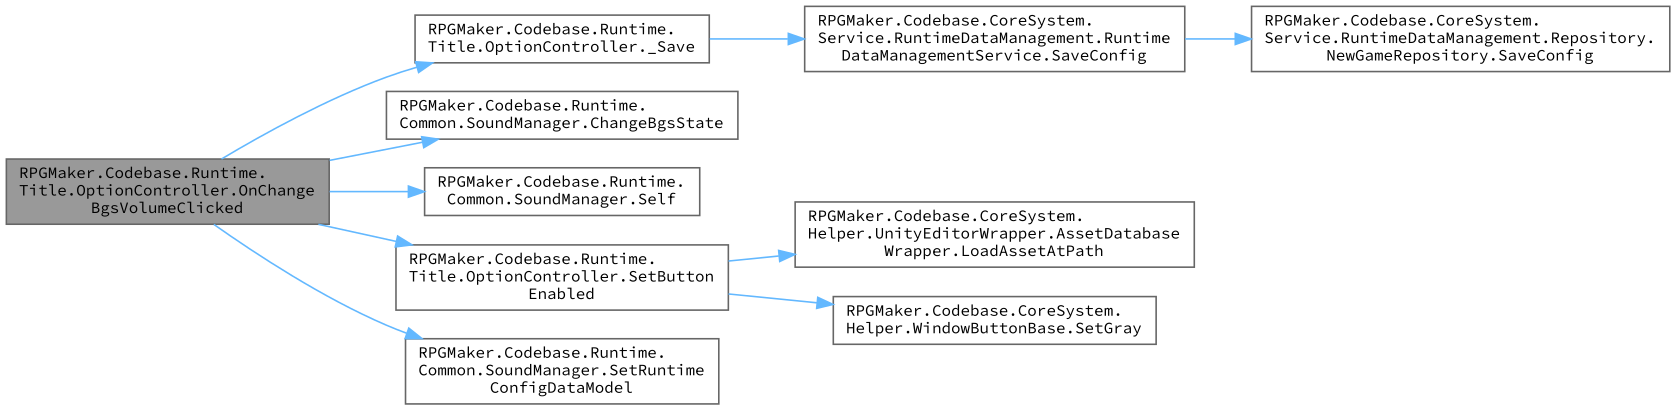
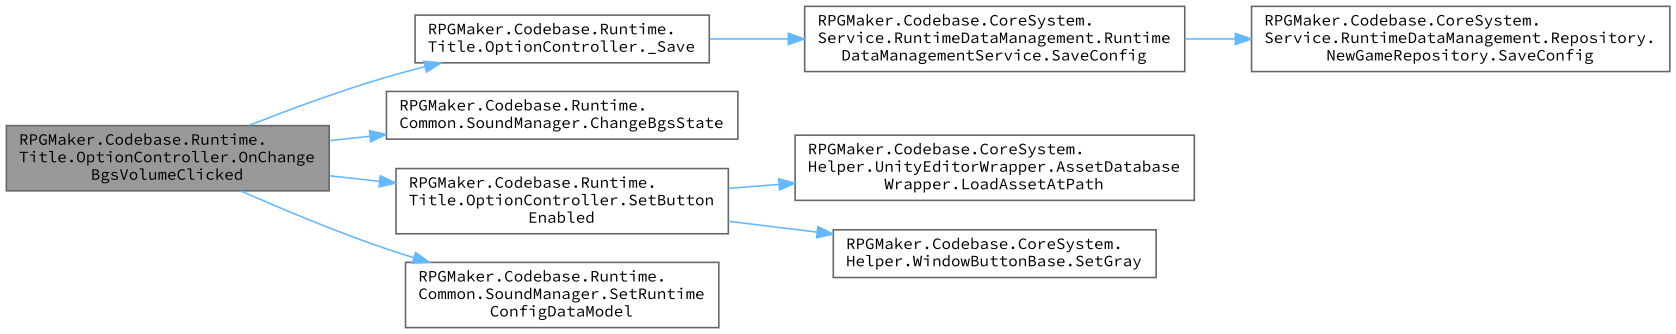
(562, 192) -> none
